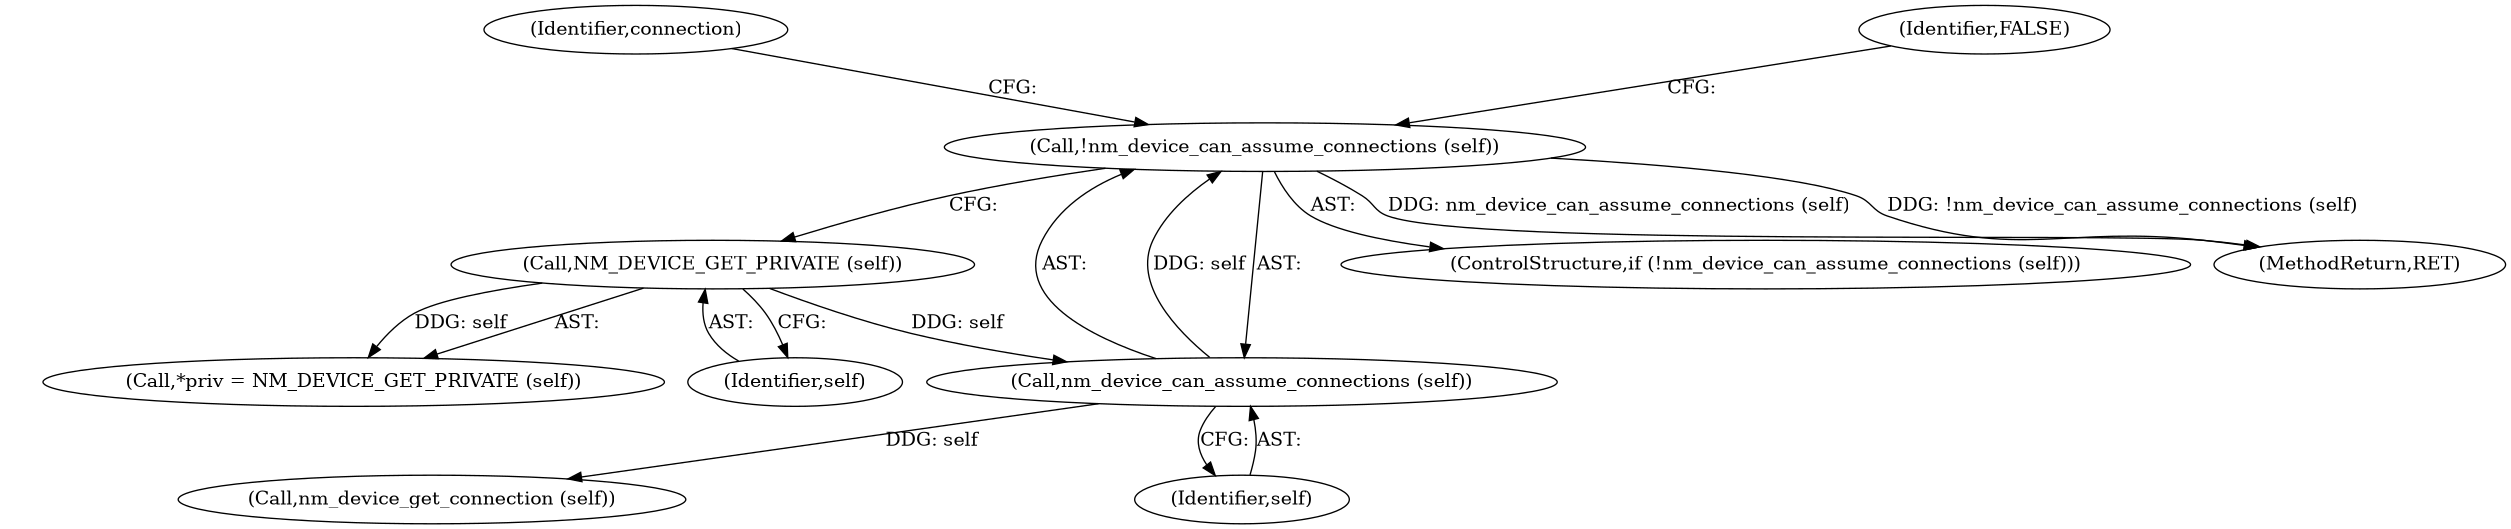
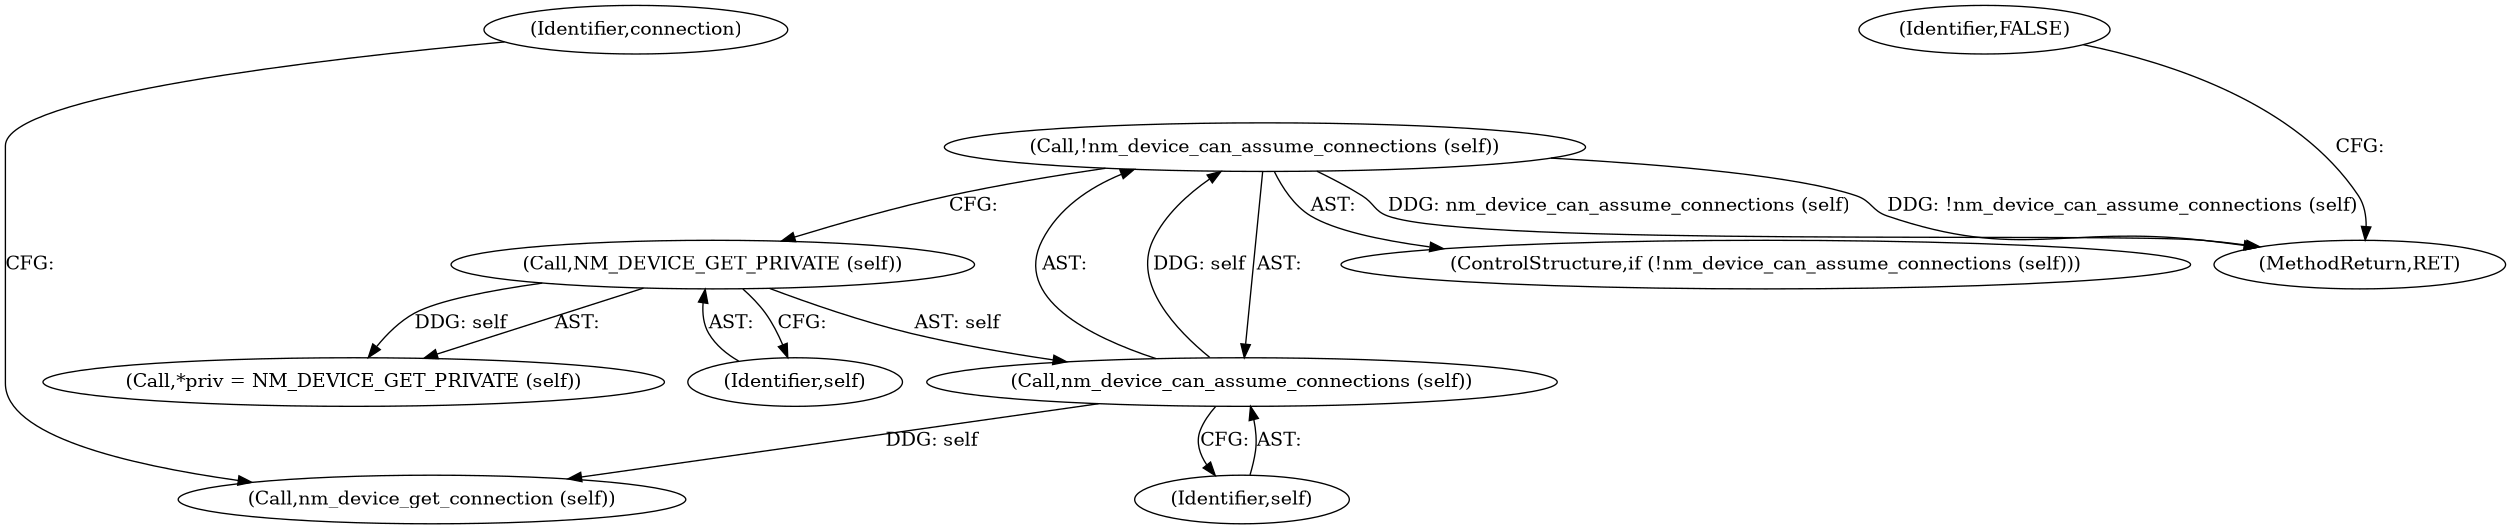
(1650, 84) -> (2250, 103)
(933, 85) -> (10, 140)
(958, 323) -> (958, 323)
